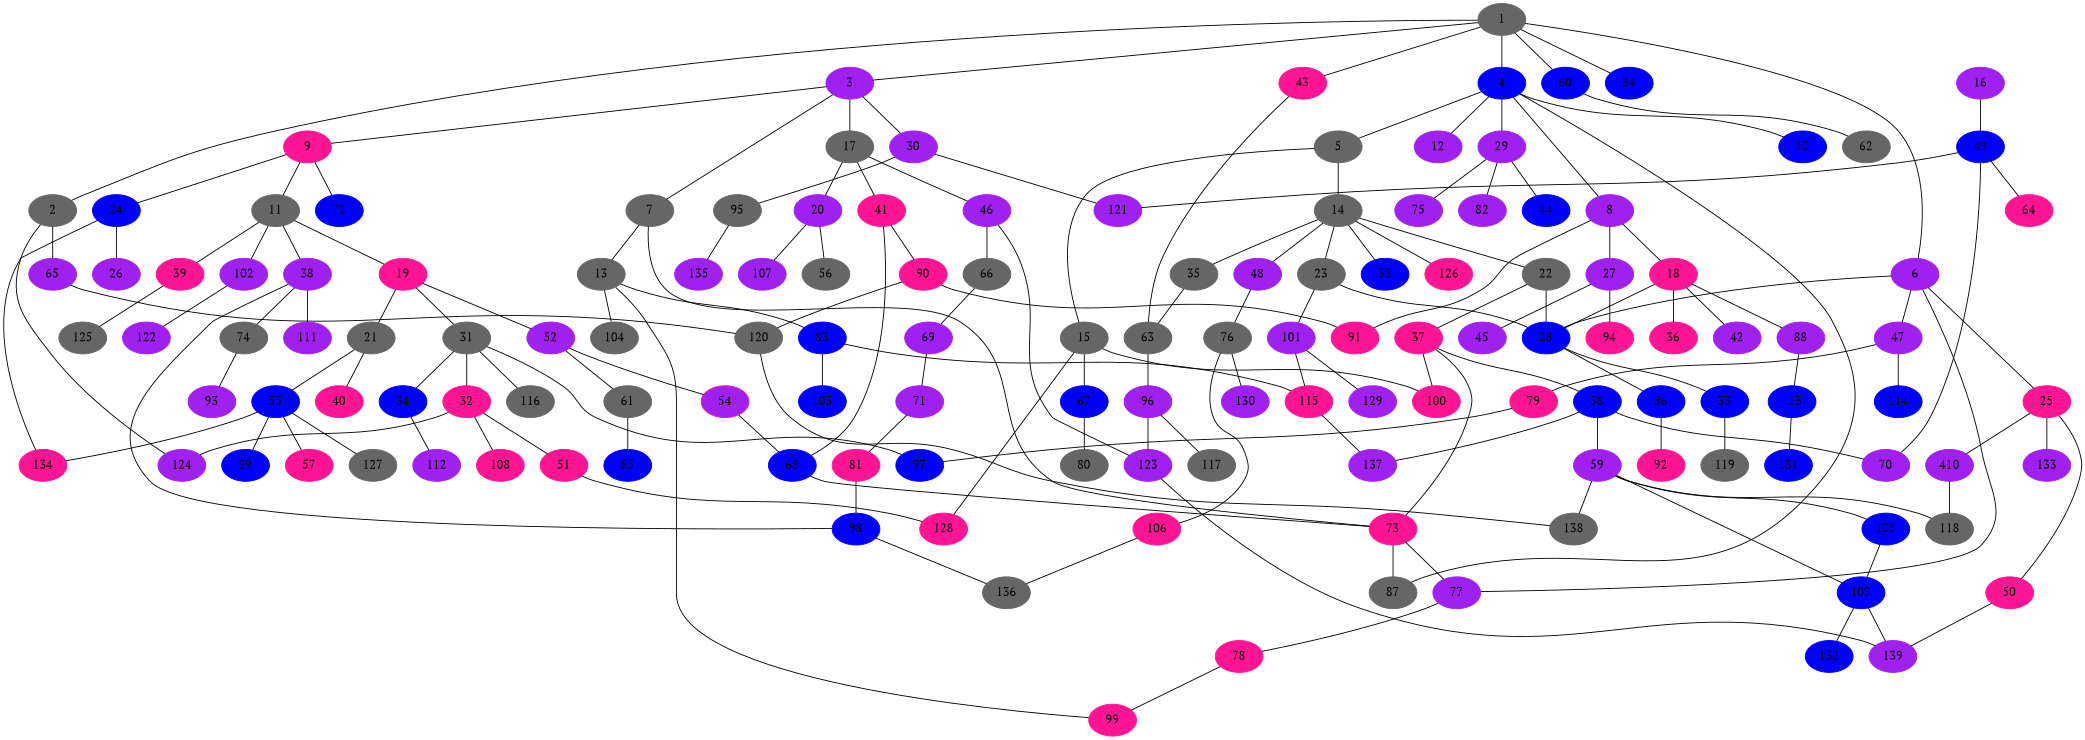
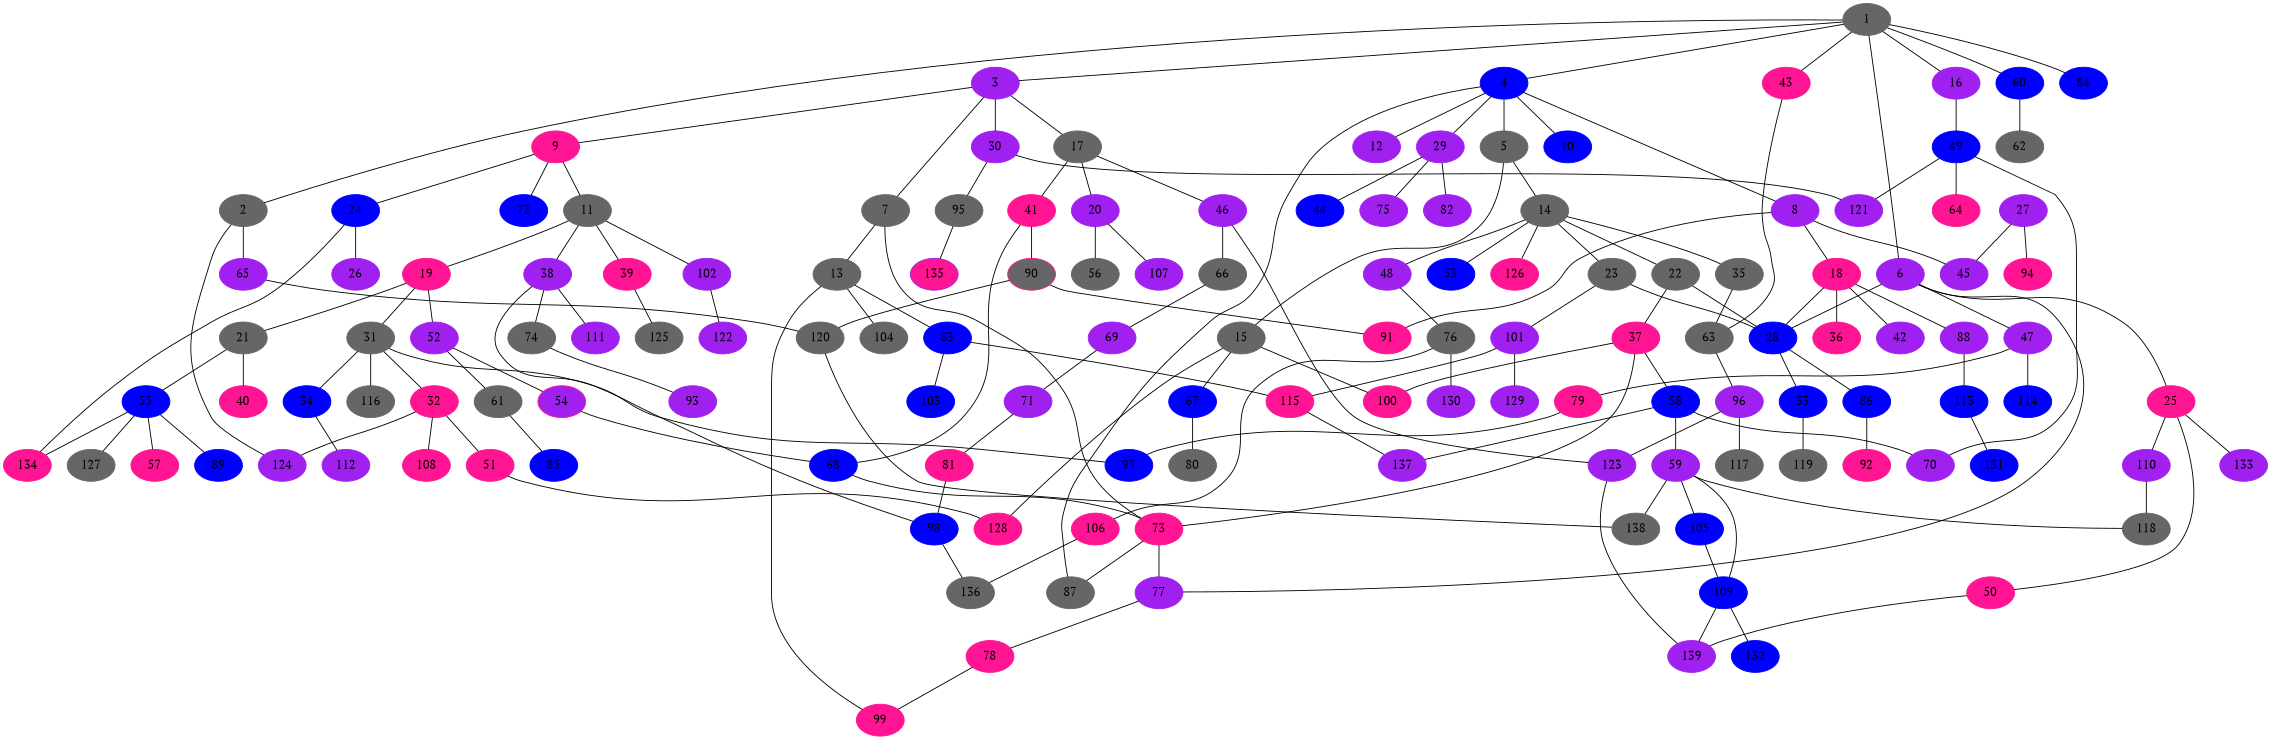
none -> (1911, 51)
(1610, 243) -> (1880, 242)
(699, 274) -> (934, 274)
(923, 274) -> (1032, 274)
(1950, 465) -> (2146, 465)
